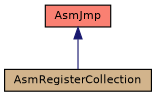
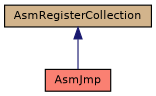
(78, 54) -> (78, 54)
